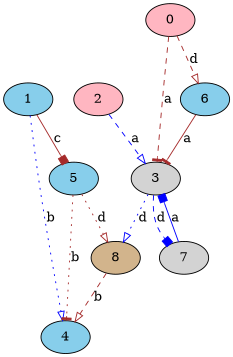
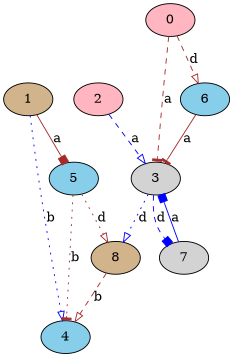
(28, 99) -> (28, 99)
(57, 139) -> (57, 139)
